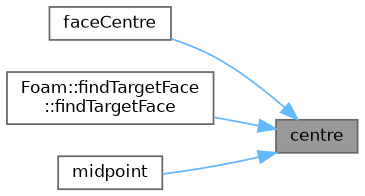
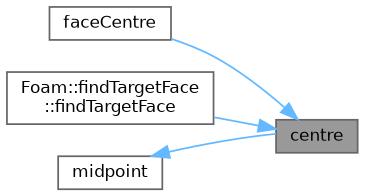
(211, 167) -> (222, 141)
